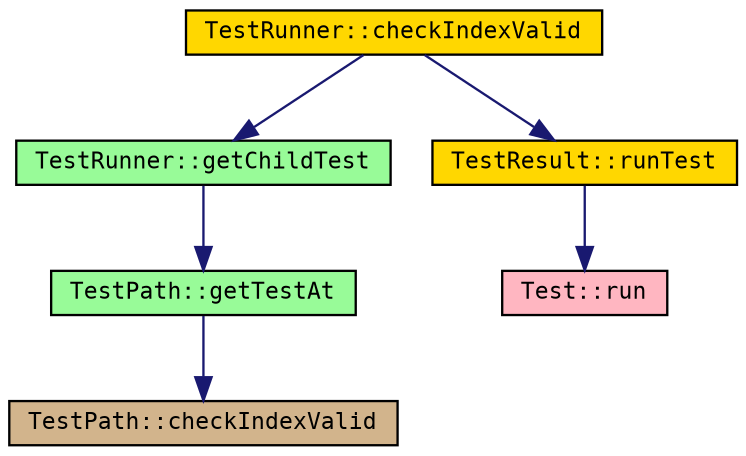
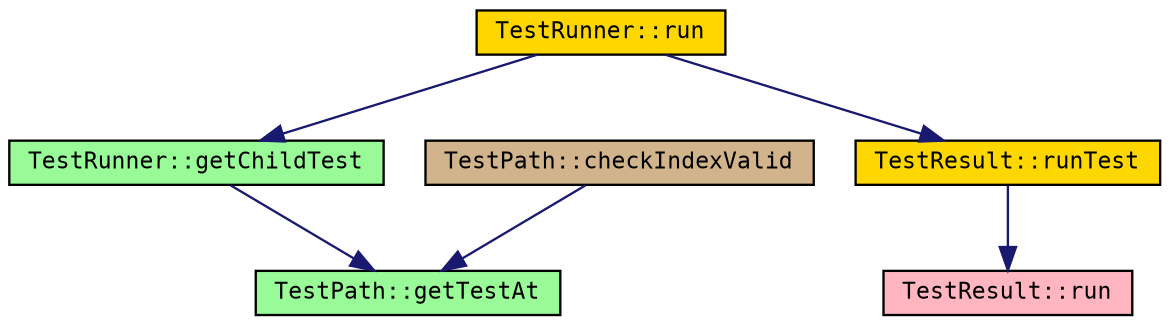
(394, 33) -> (601, 33)
(585, 293) -> (1008, 293)
(203, 346) -> (524, 222)
